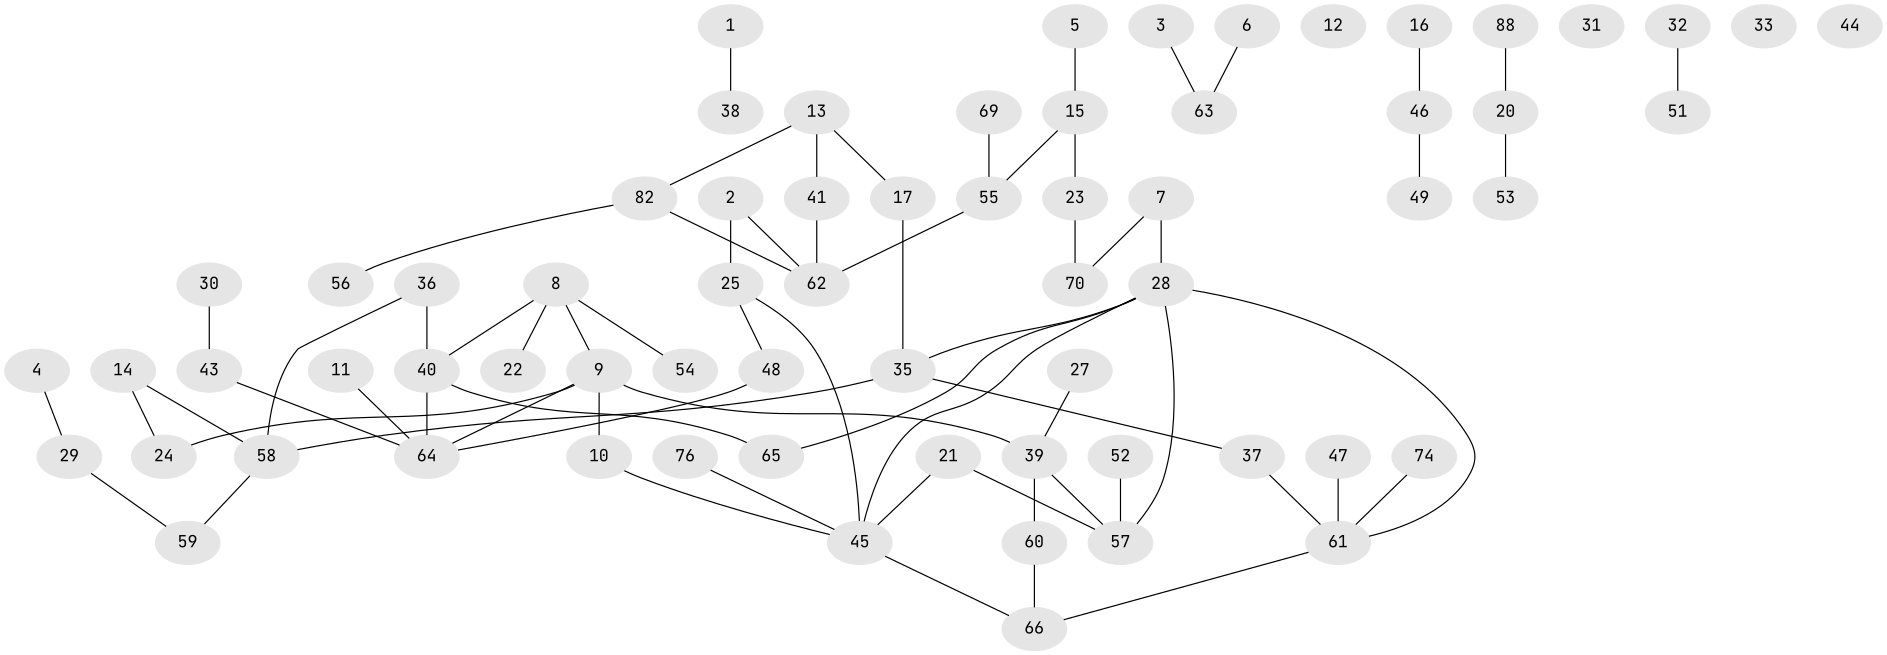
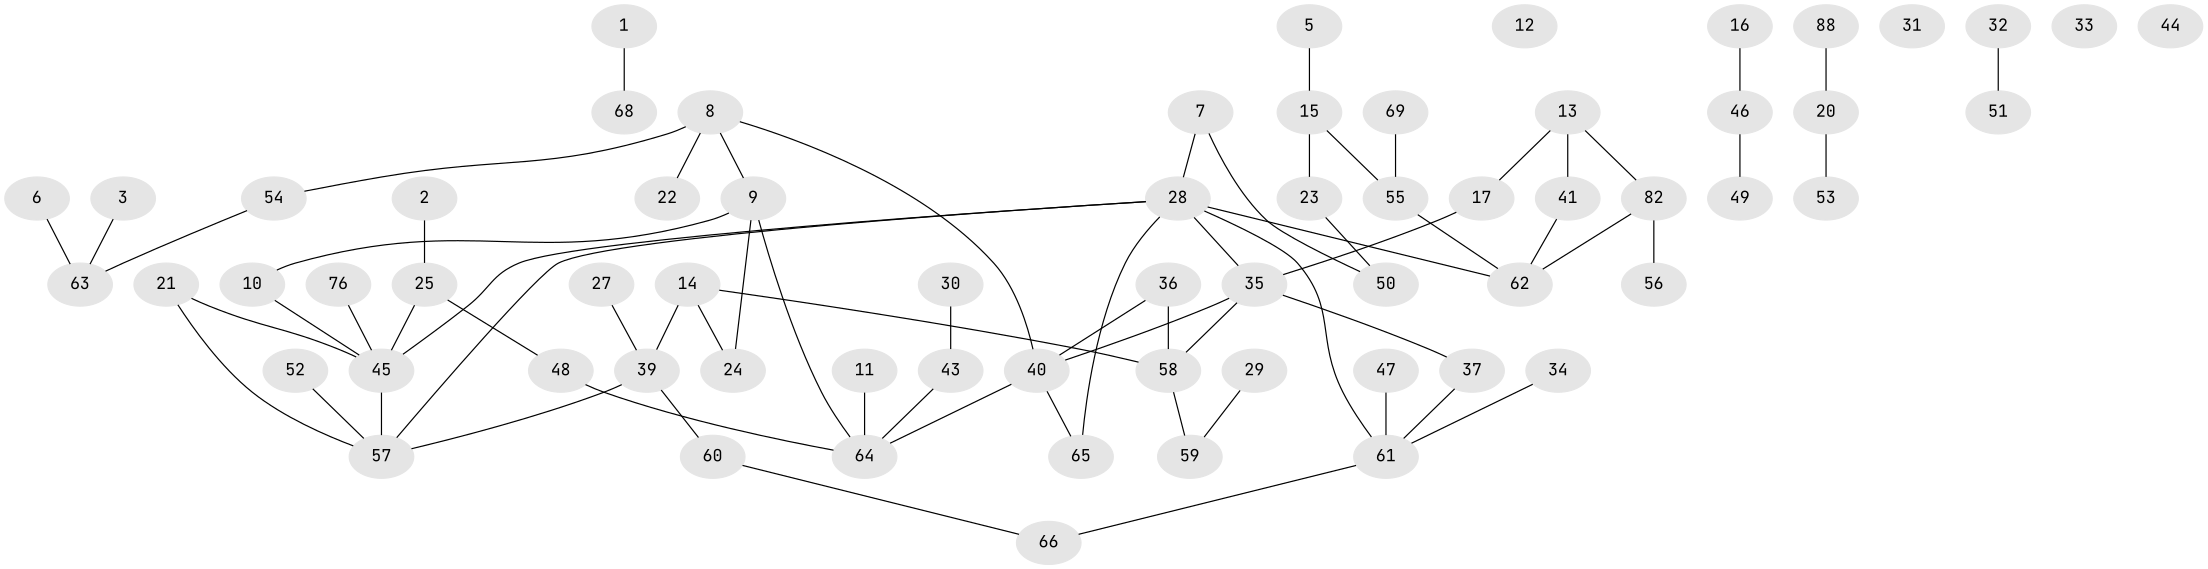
(731, 112) -> (624, 112)
none -> (176, 240)
(774, 241) -> (1335, 238)
(1075, 285) -> (1386, 285)
none -> (1148, 331)
(37, 371) -> none
(817, 414) -> (667, 327)
(1424, 457) -> (1558, 371)
(947, 586) -> (381, 414)
